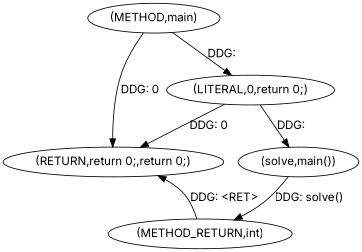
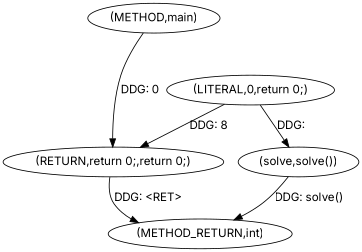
(199, 52) -> none
(209, 126) -> (209, 126)
(299, 162) -> (299, 162)
(186, 196) -> (113, 202)
